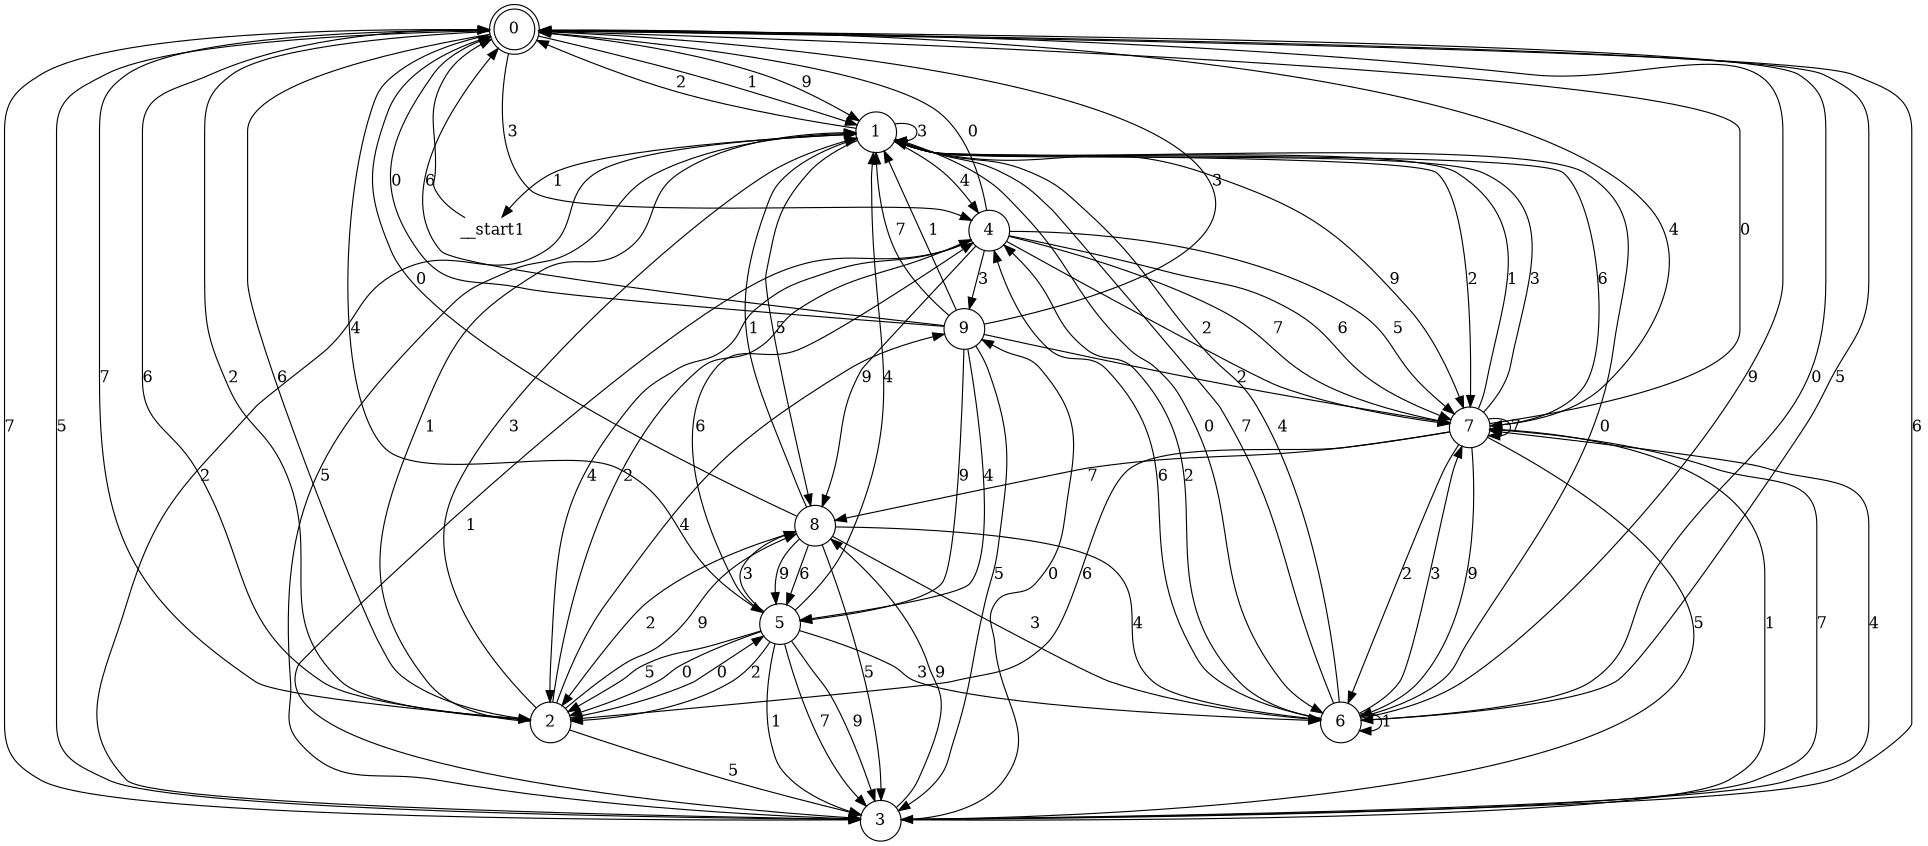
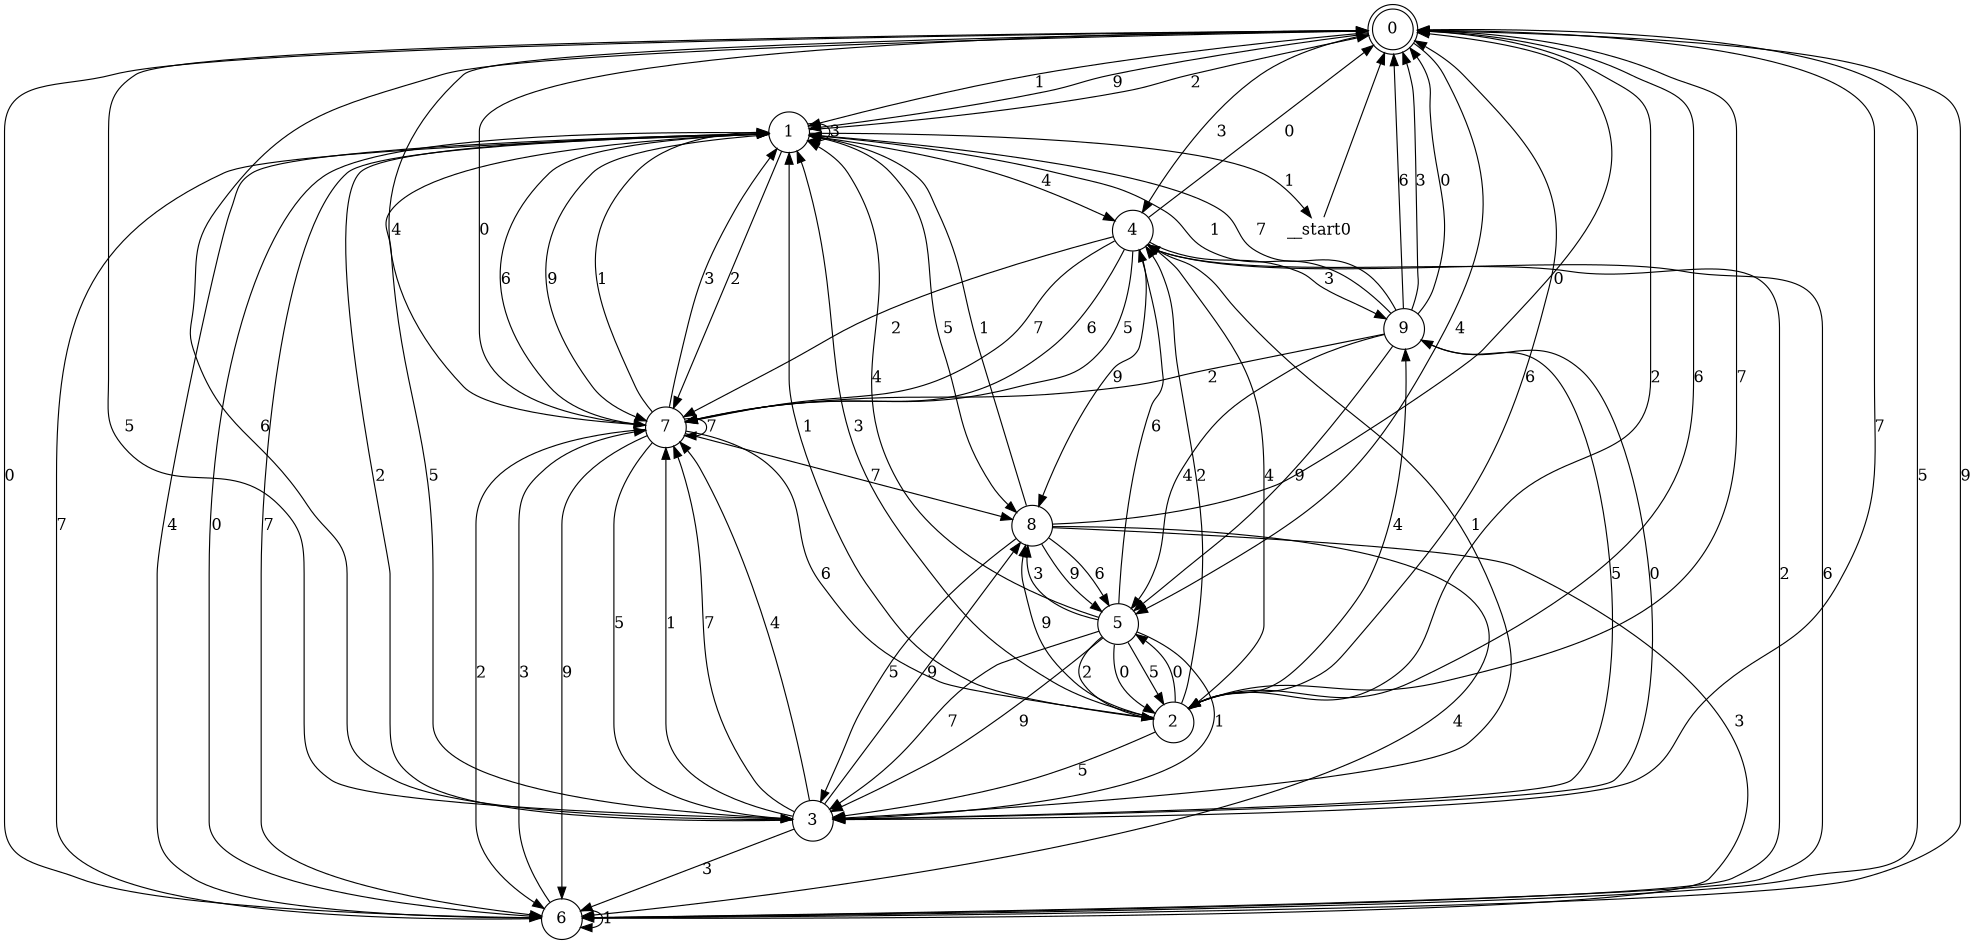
(493, 231) -> (1319, 231)
(1210, 427) -> (269, 526)
(664, 590) -> none
(1047, 704) -> (693, 868)
